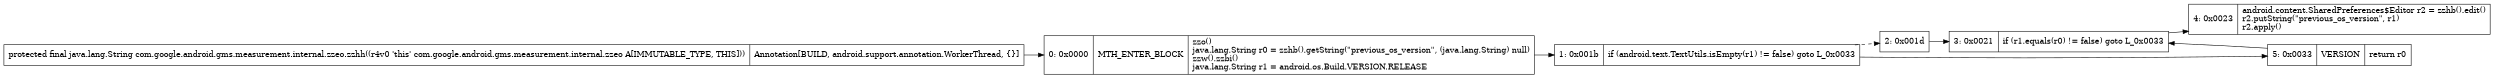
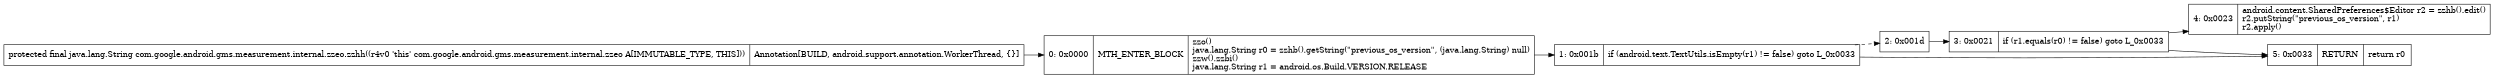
(2221, 46) -> (2215, 53)
(2341, 55) -> (2340, 55)
